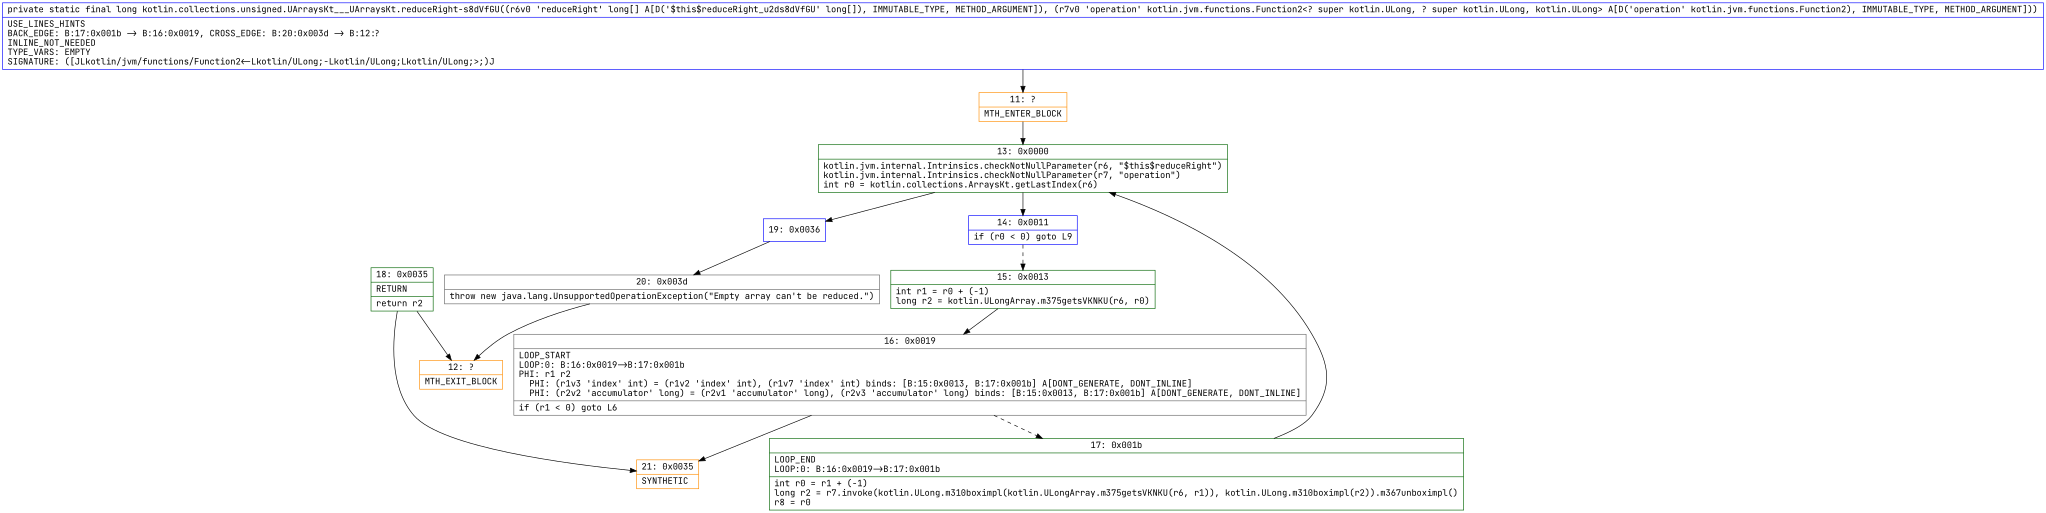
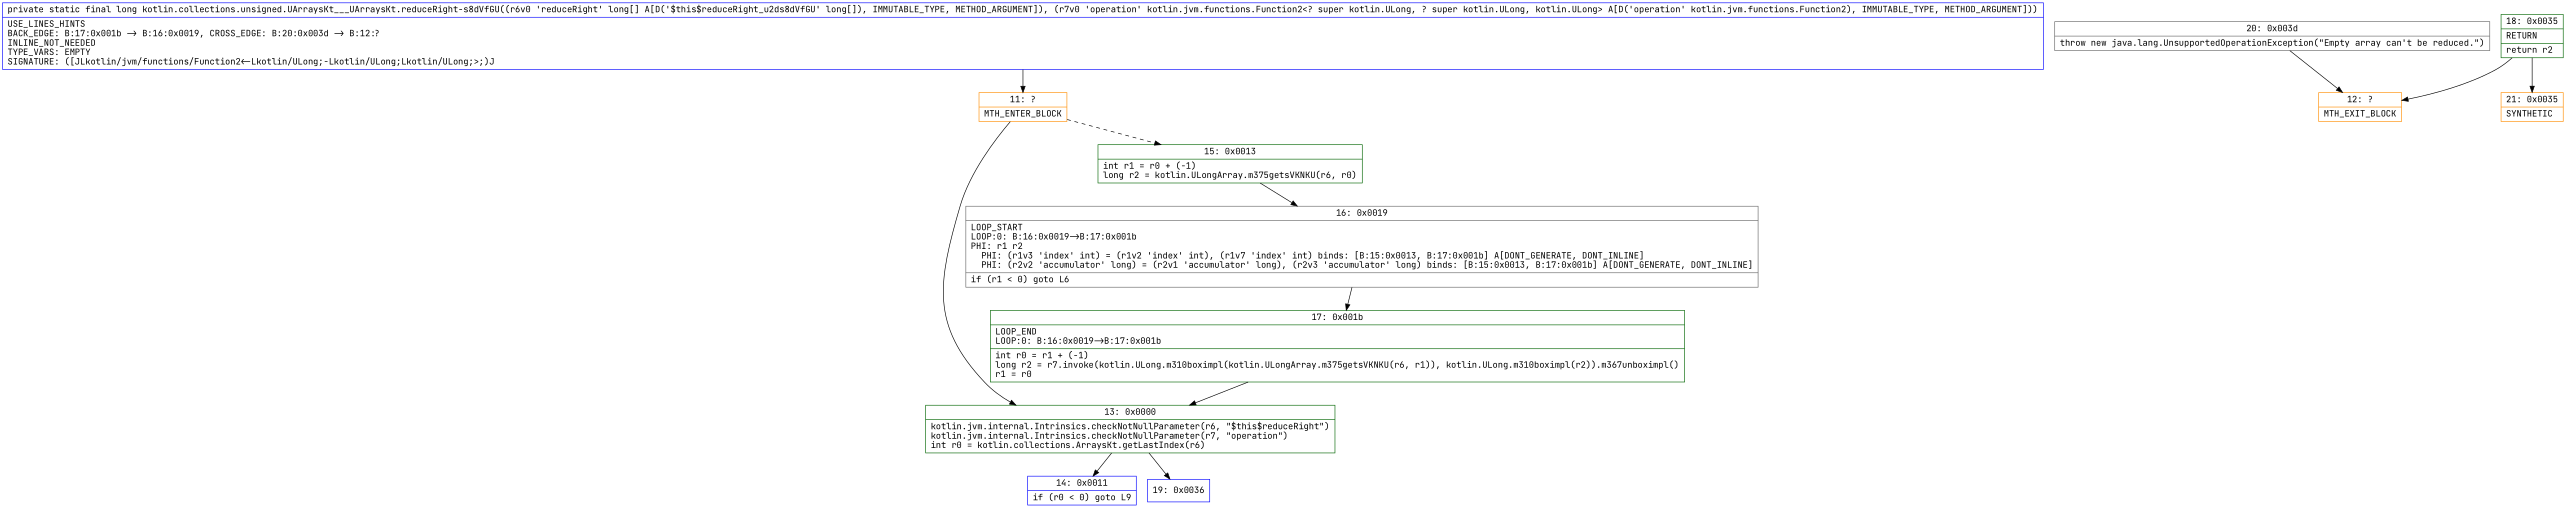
(1023, 254) -> (1111, 131)
(735, 257) -> none
(1015, 426) -> (1350, 296)
(758, 437) -> none
(793, 503) -> (1014, 374)
